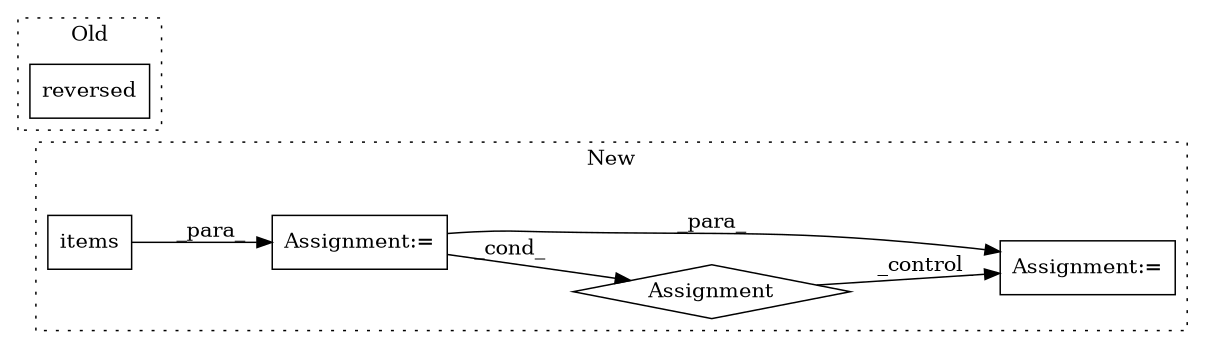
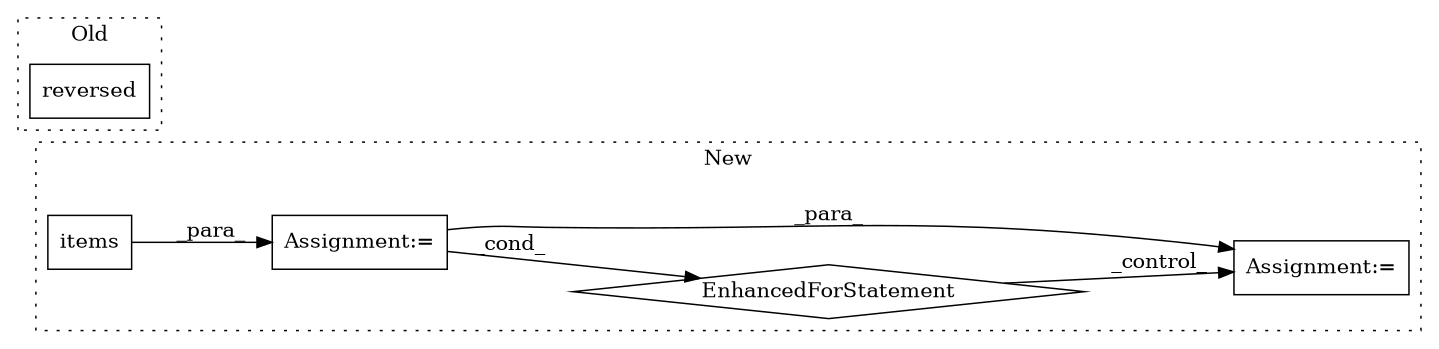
(712, 292) -> (829, 292)
